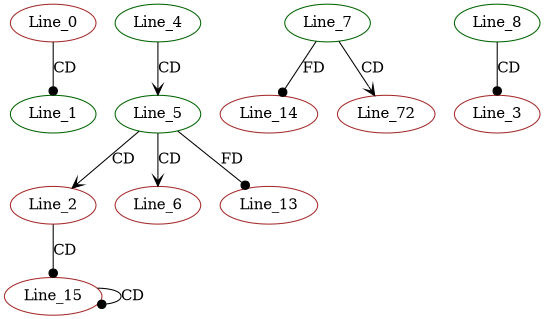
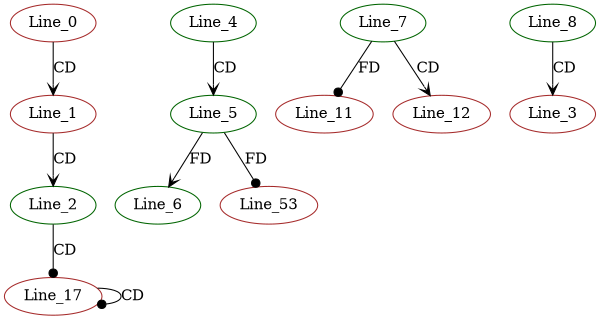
(53, 64) -> (53, 63)
(497, 64) -> (553, 63)
(53, 114) -> (53, 114)
(269, 114) -> (324, 114)
(386, 114) -> (442, 114)
(110, 156) -> (53, 154)
(169, 160) -> (201, 160)
(53, 205) -> (53, 205)
(158, 205) -> (158, 205)
(269, 205) -> (269, 205)
(53, 296) -> (53, 296)
